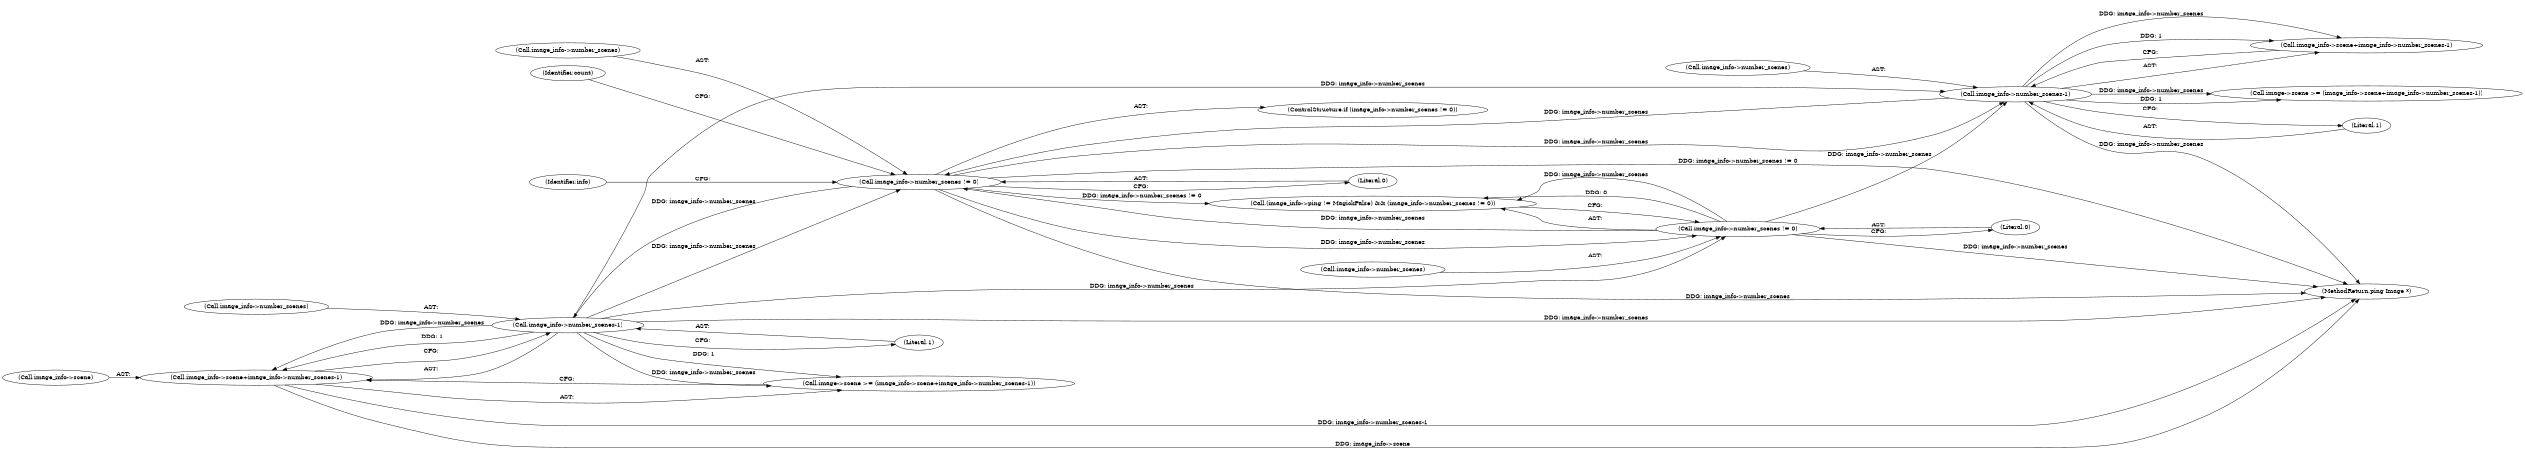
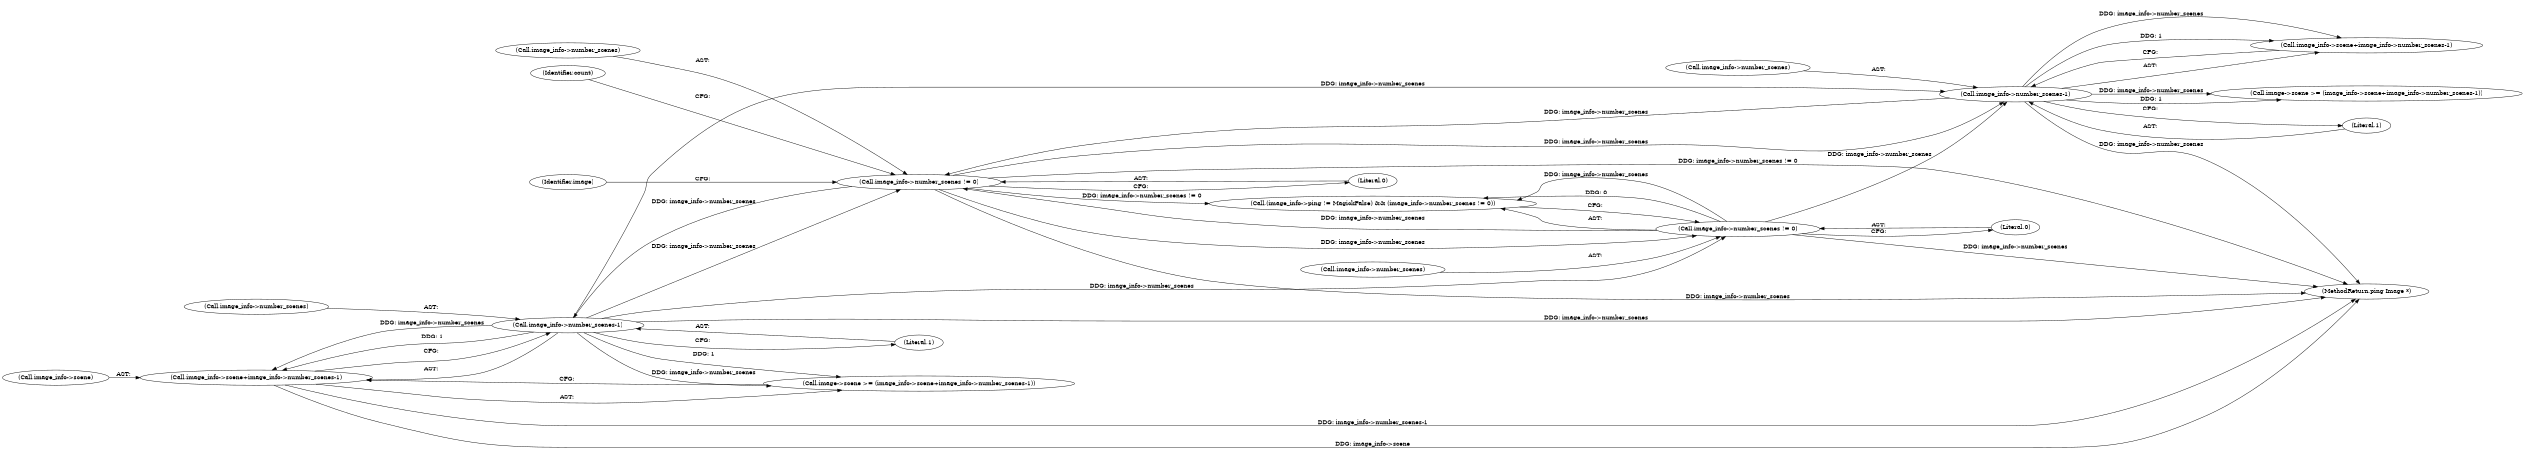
(1373, 110) -> none
(568, 182) -> (568, 182)
